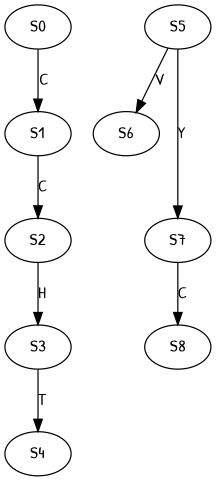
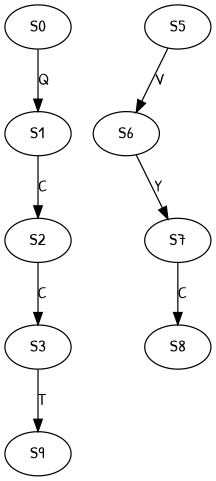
(44, 80) -> (44, 80)
(178, 127) -> (149, 181)
(42, 294) -> (42, 294)
(38, 454) -> (38, 454)
